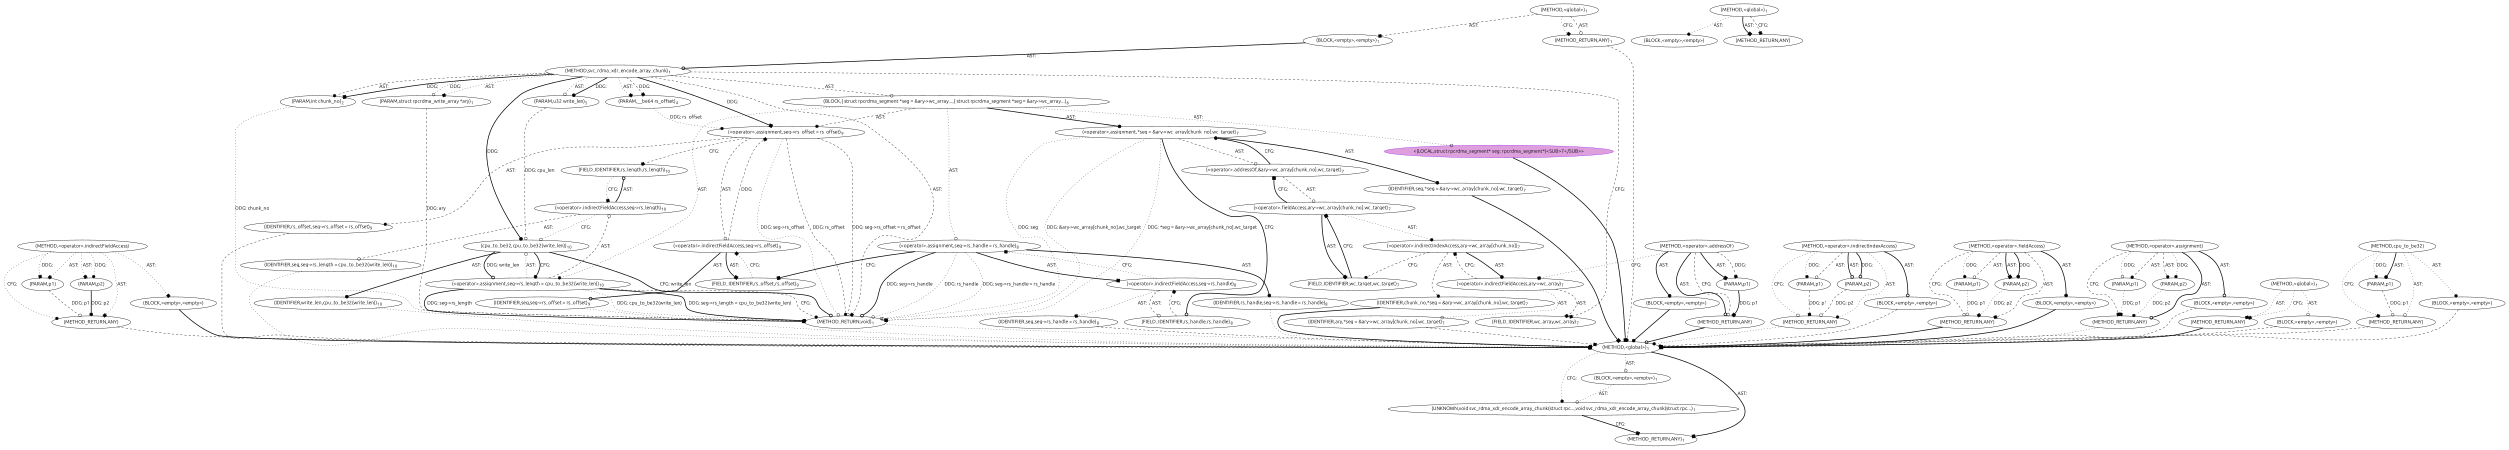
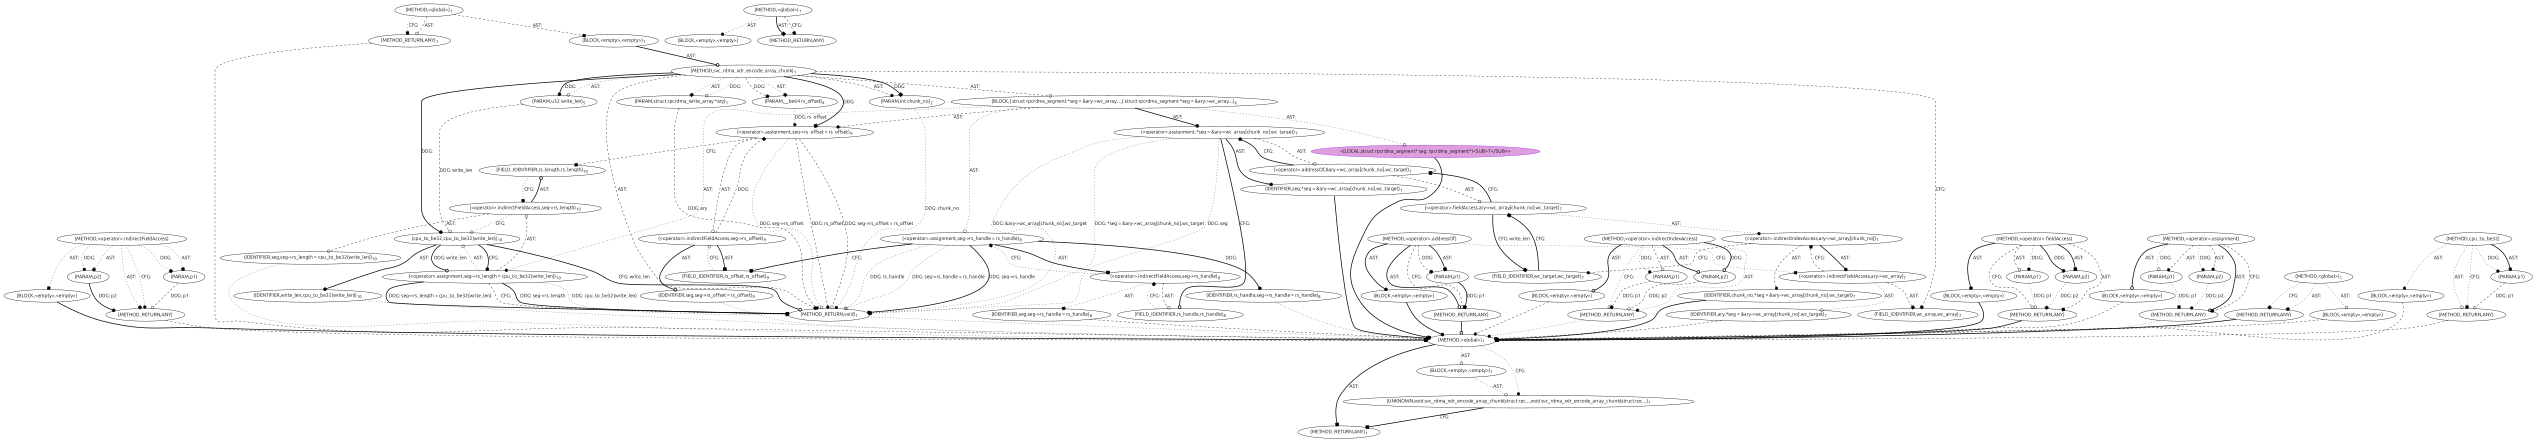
(540, 170) -> (456, 170)
(318, 227) -> none
(1333, 246) -> (1514, 239)
(1247, 265) -> (1232, 258)
(747, 266) -> (708, 260)
(1170, 306) -> (1148, 299)
